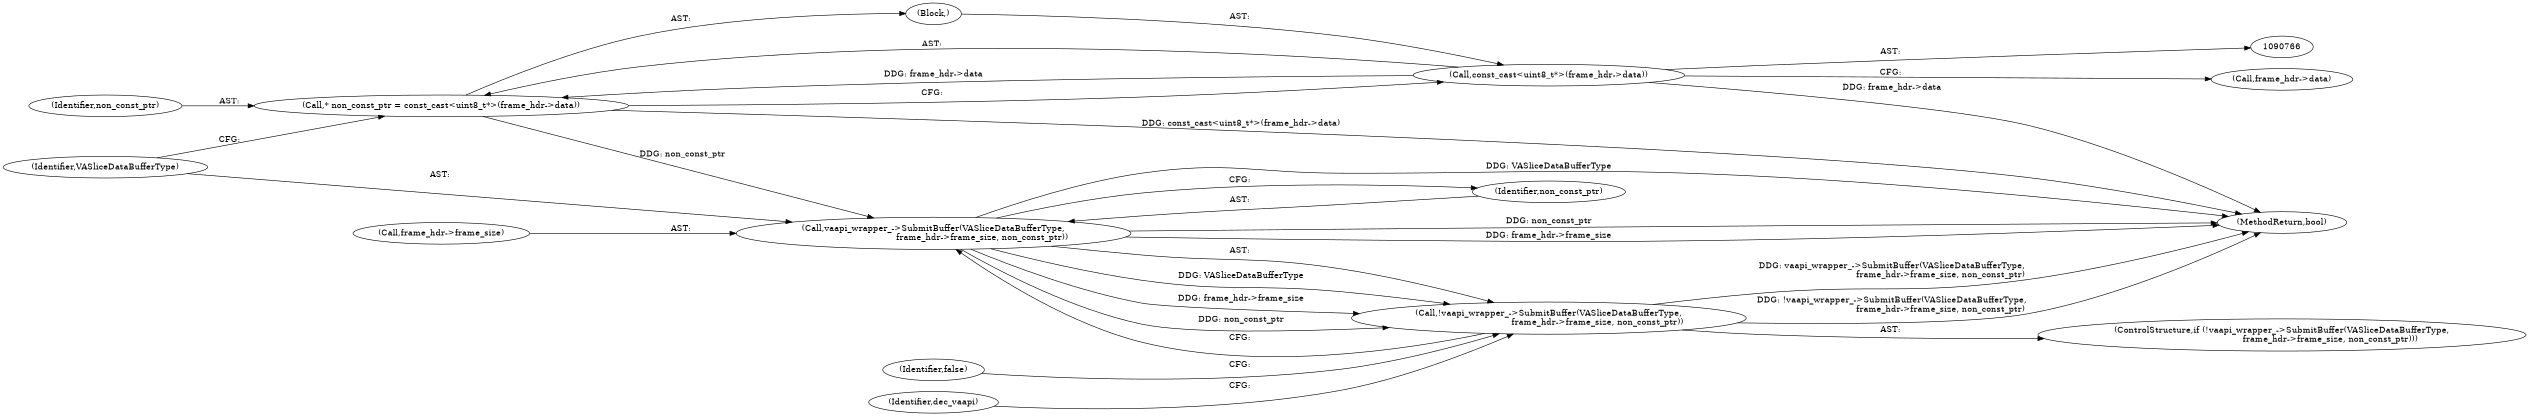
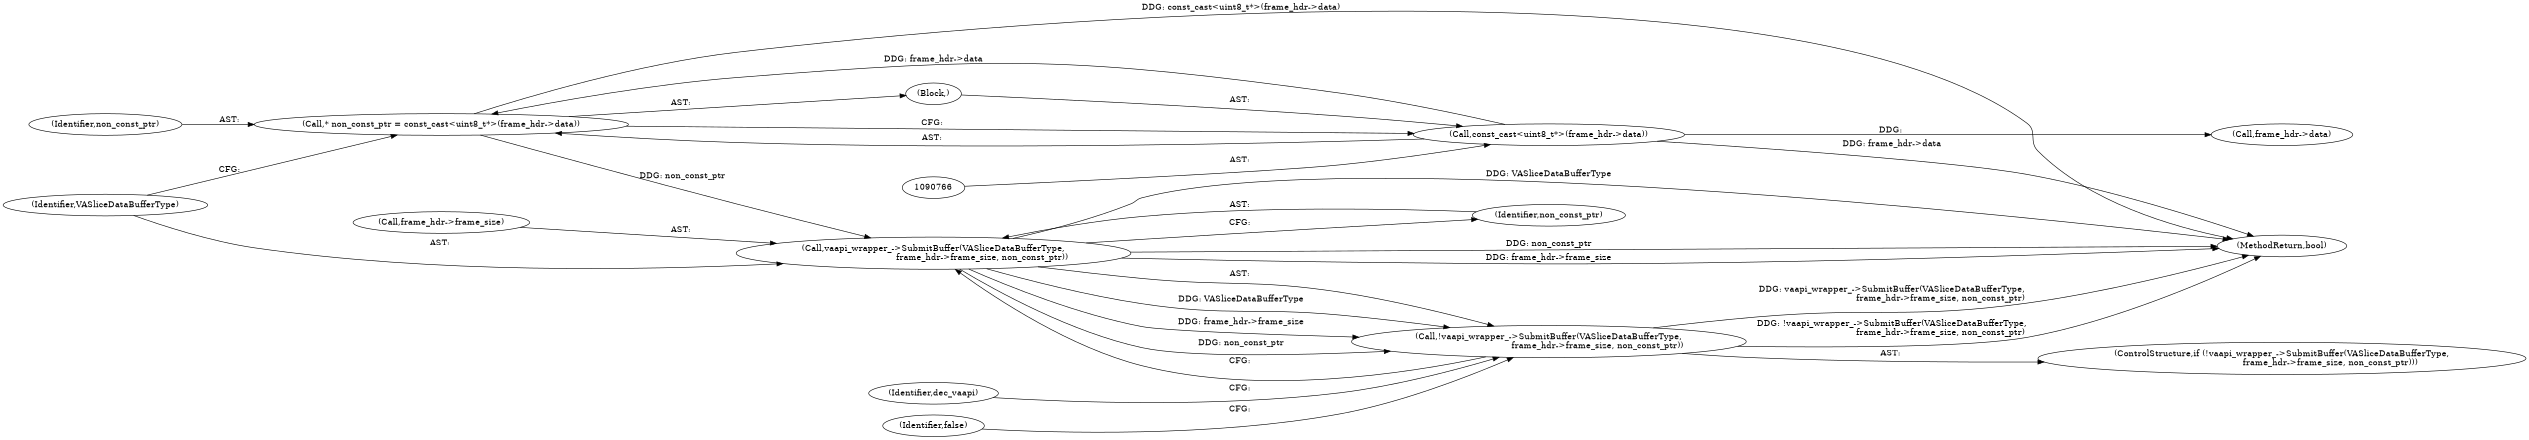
(1955, 58) -> (1225, 173)
(1892, 72) -> (1892, 130)
